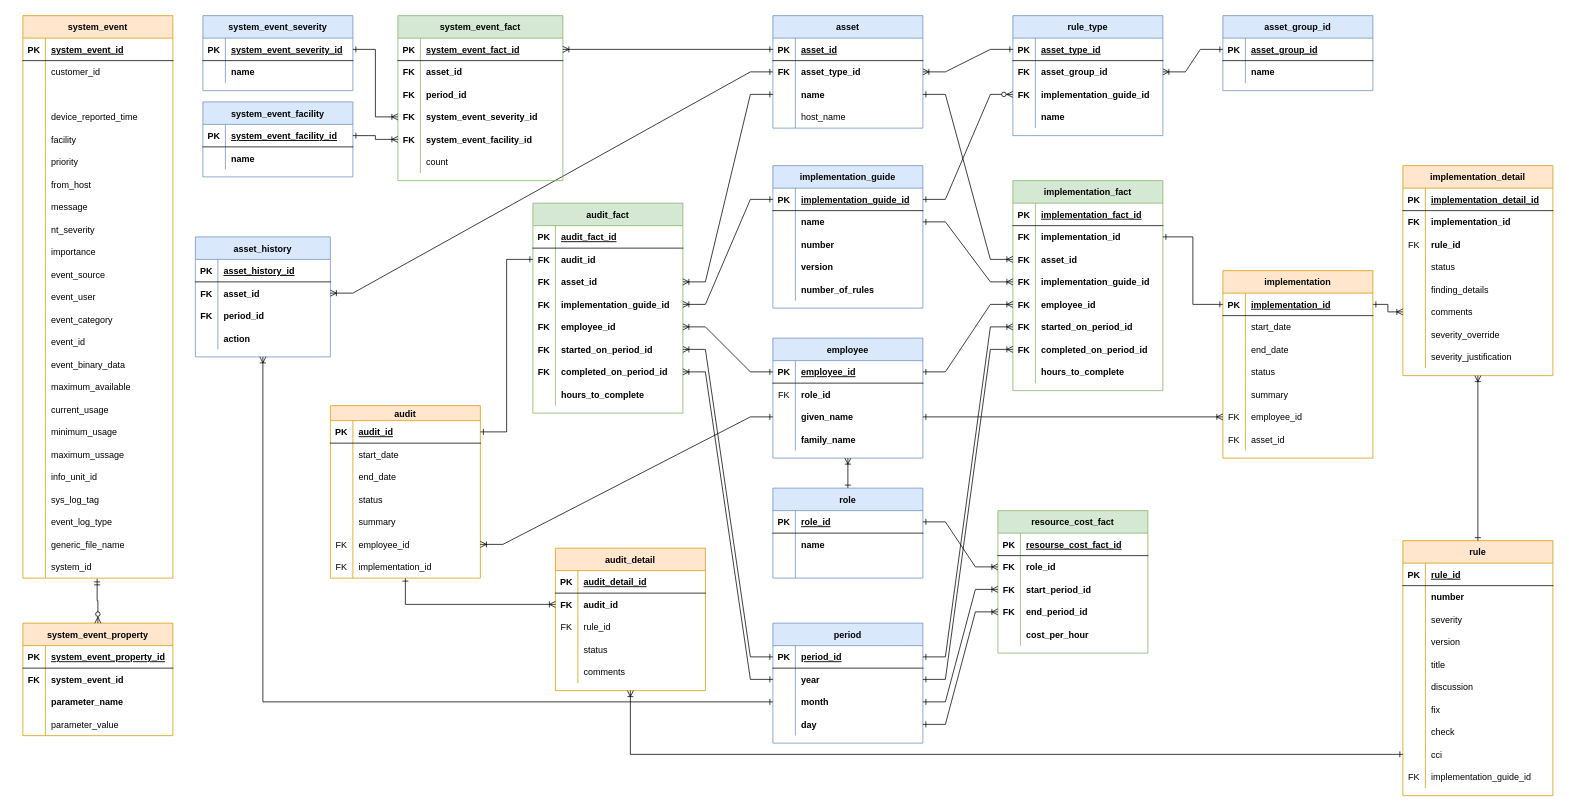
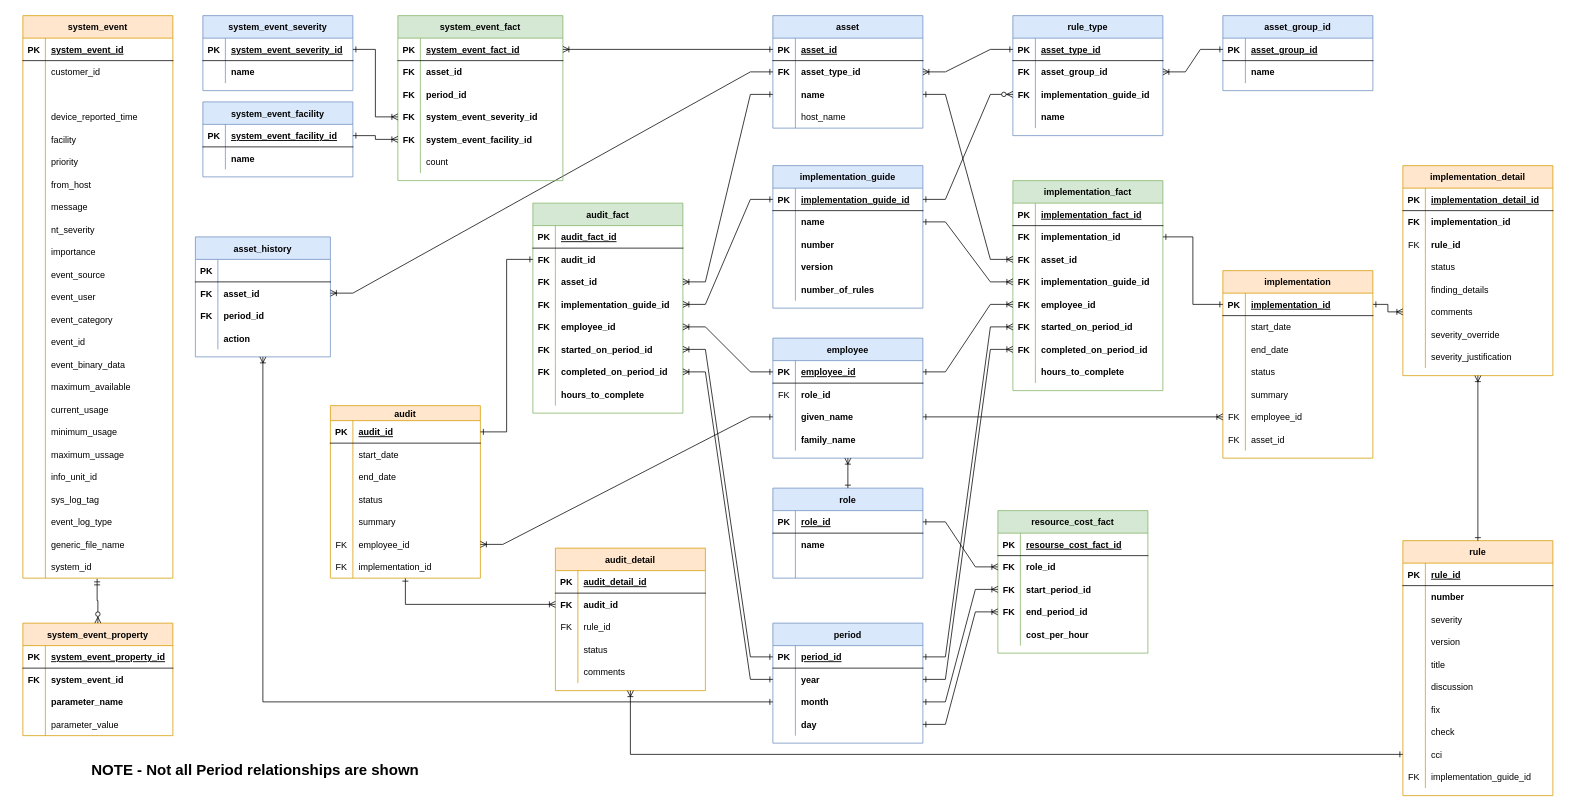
(274, 270) -> none
none -> (255, 769)
